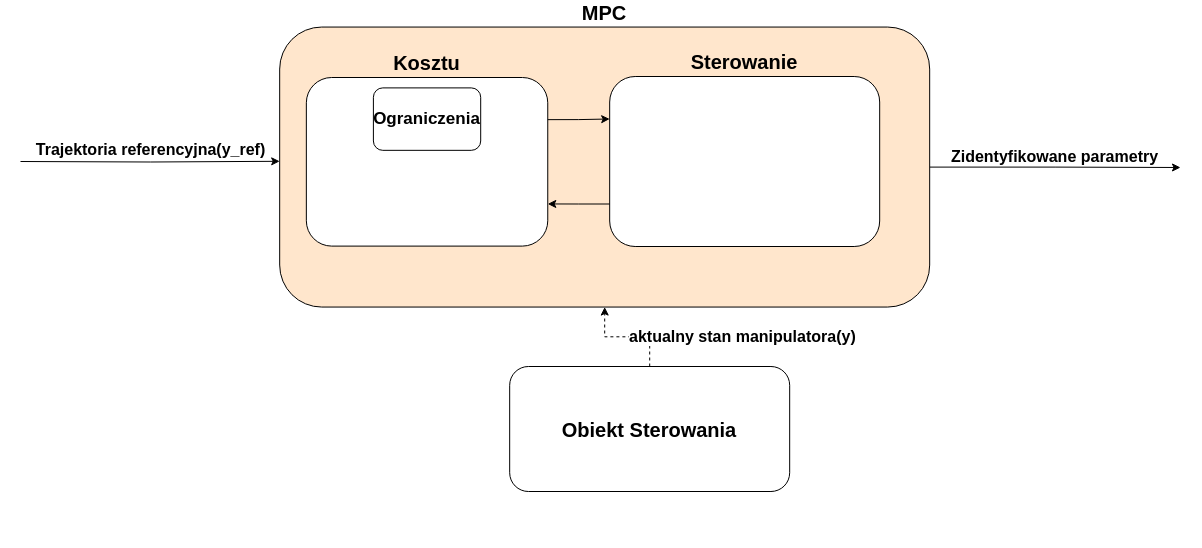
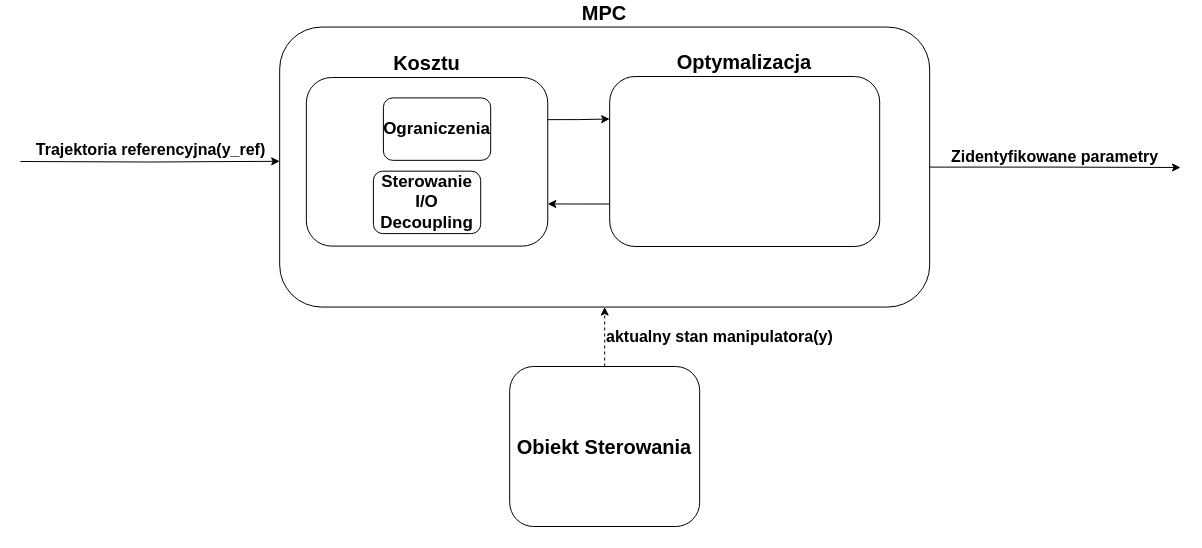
(745, 62) -> (745, 62)
(427, 119) -> (437, 129)
(605, 167) -> (605, 167)
none -> (427, 202)
(650, 429) -> (605, 447)
